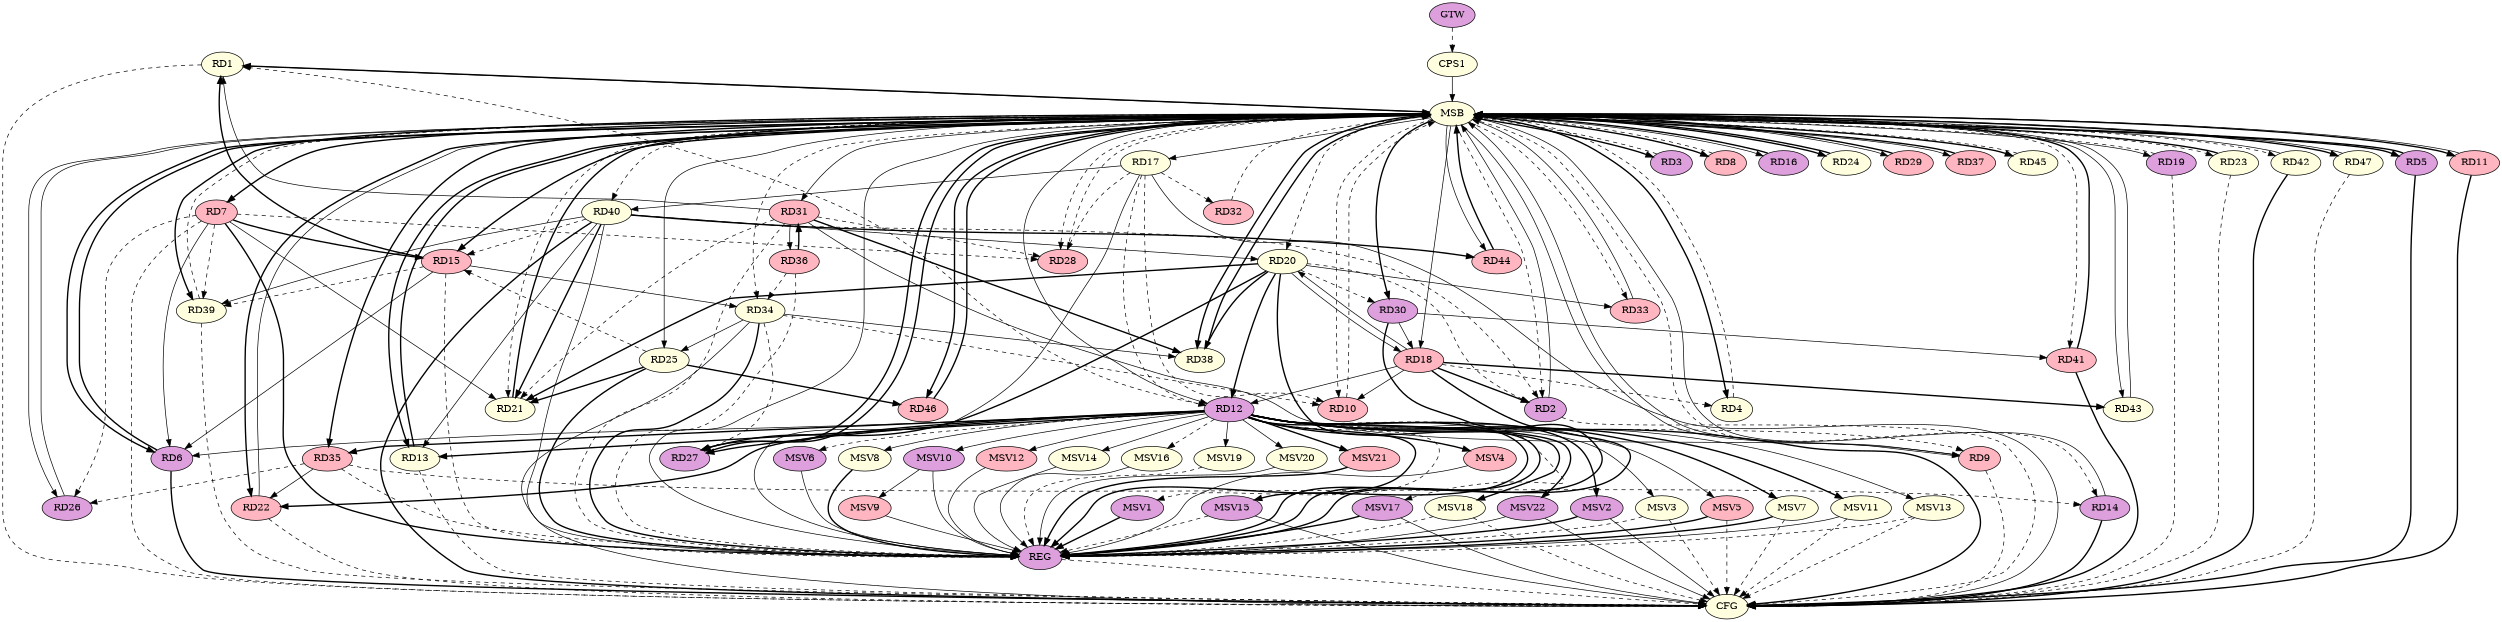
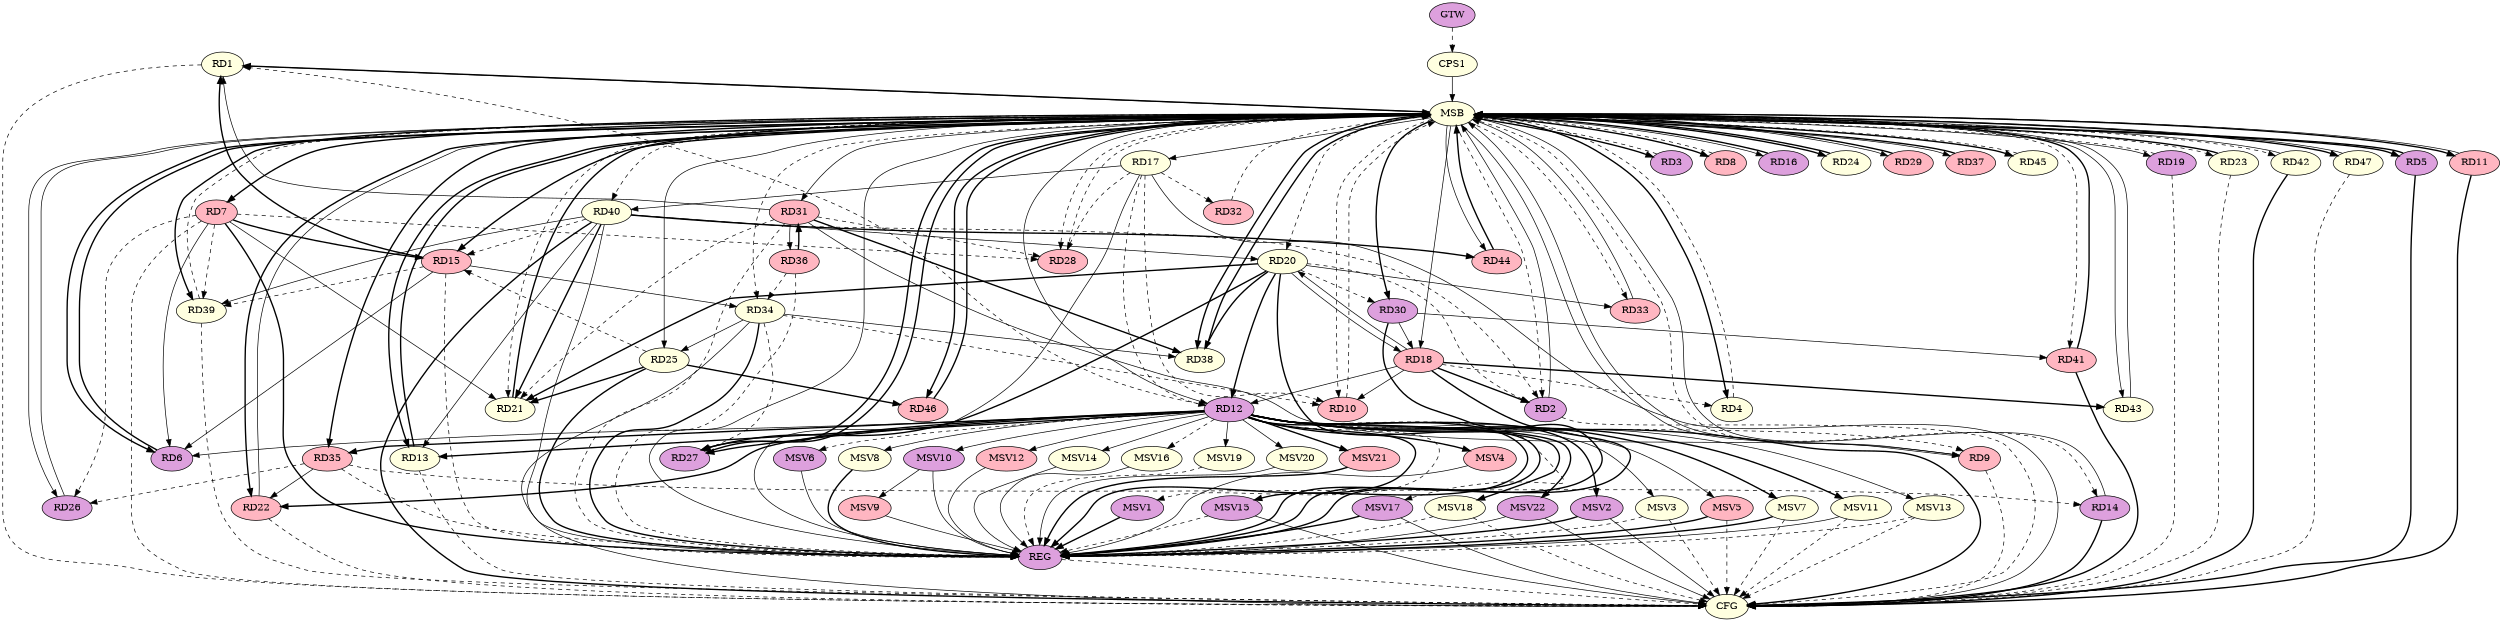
(897, 596) -> none
